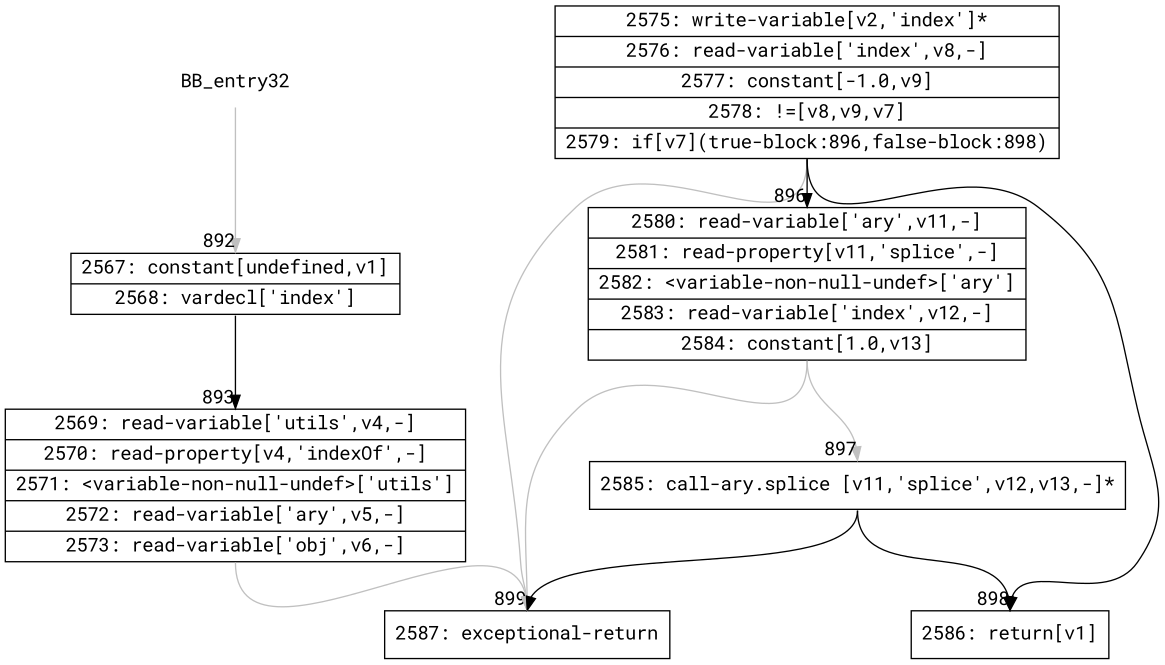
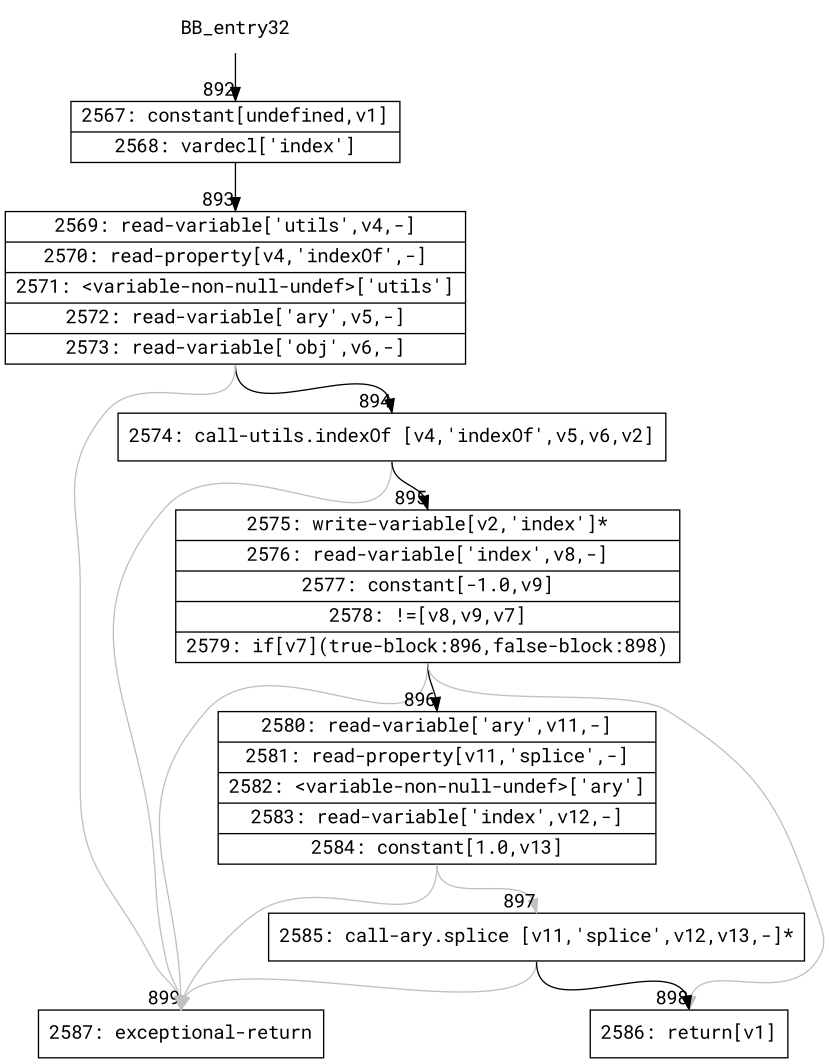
(235, 173) -> (235, 70)
(1115, 312) -> (744, 770)
none -> (392, 437)
(699, 560) -> (365, 986)
